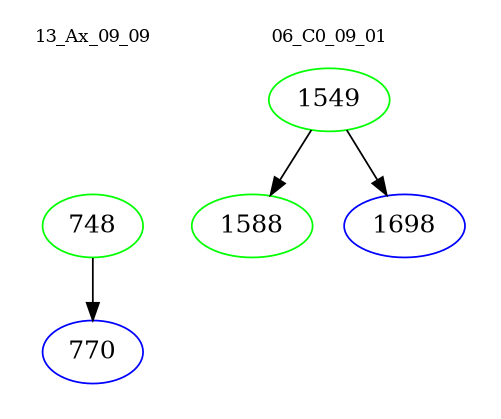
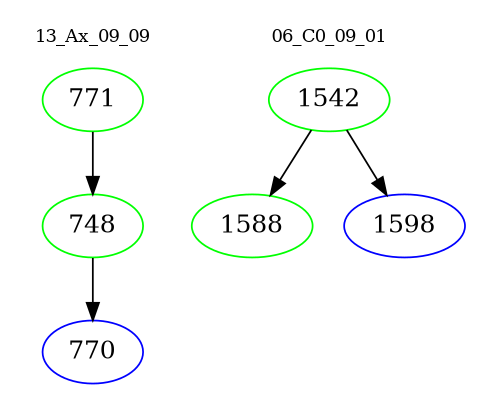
none -> (93, 100)
(329, 100) -> (329, 100)
(405, 226) -> (405, 226)
